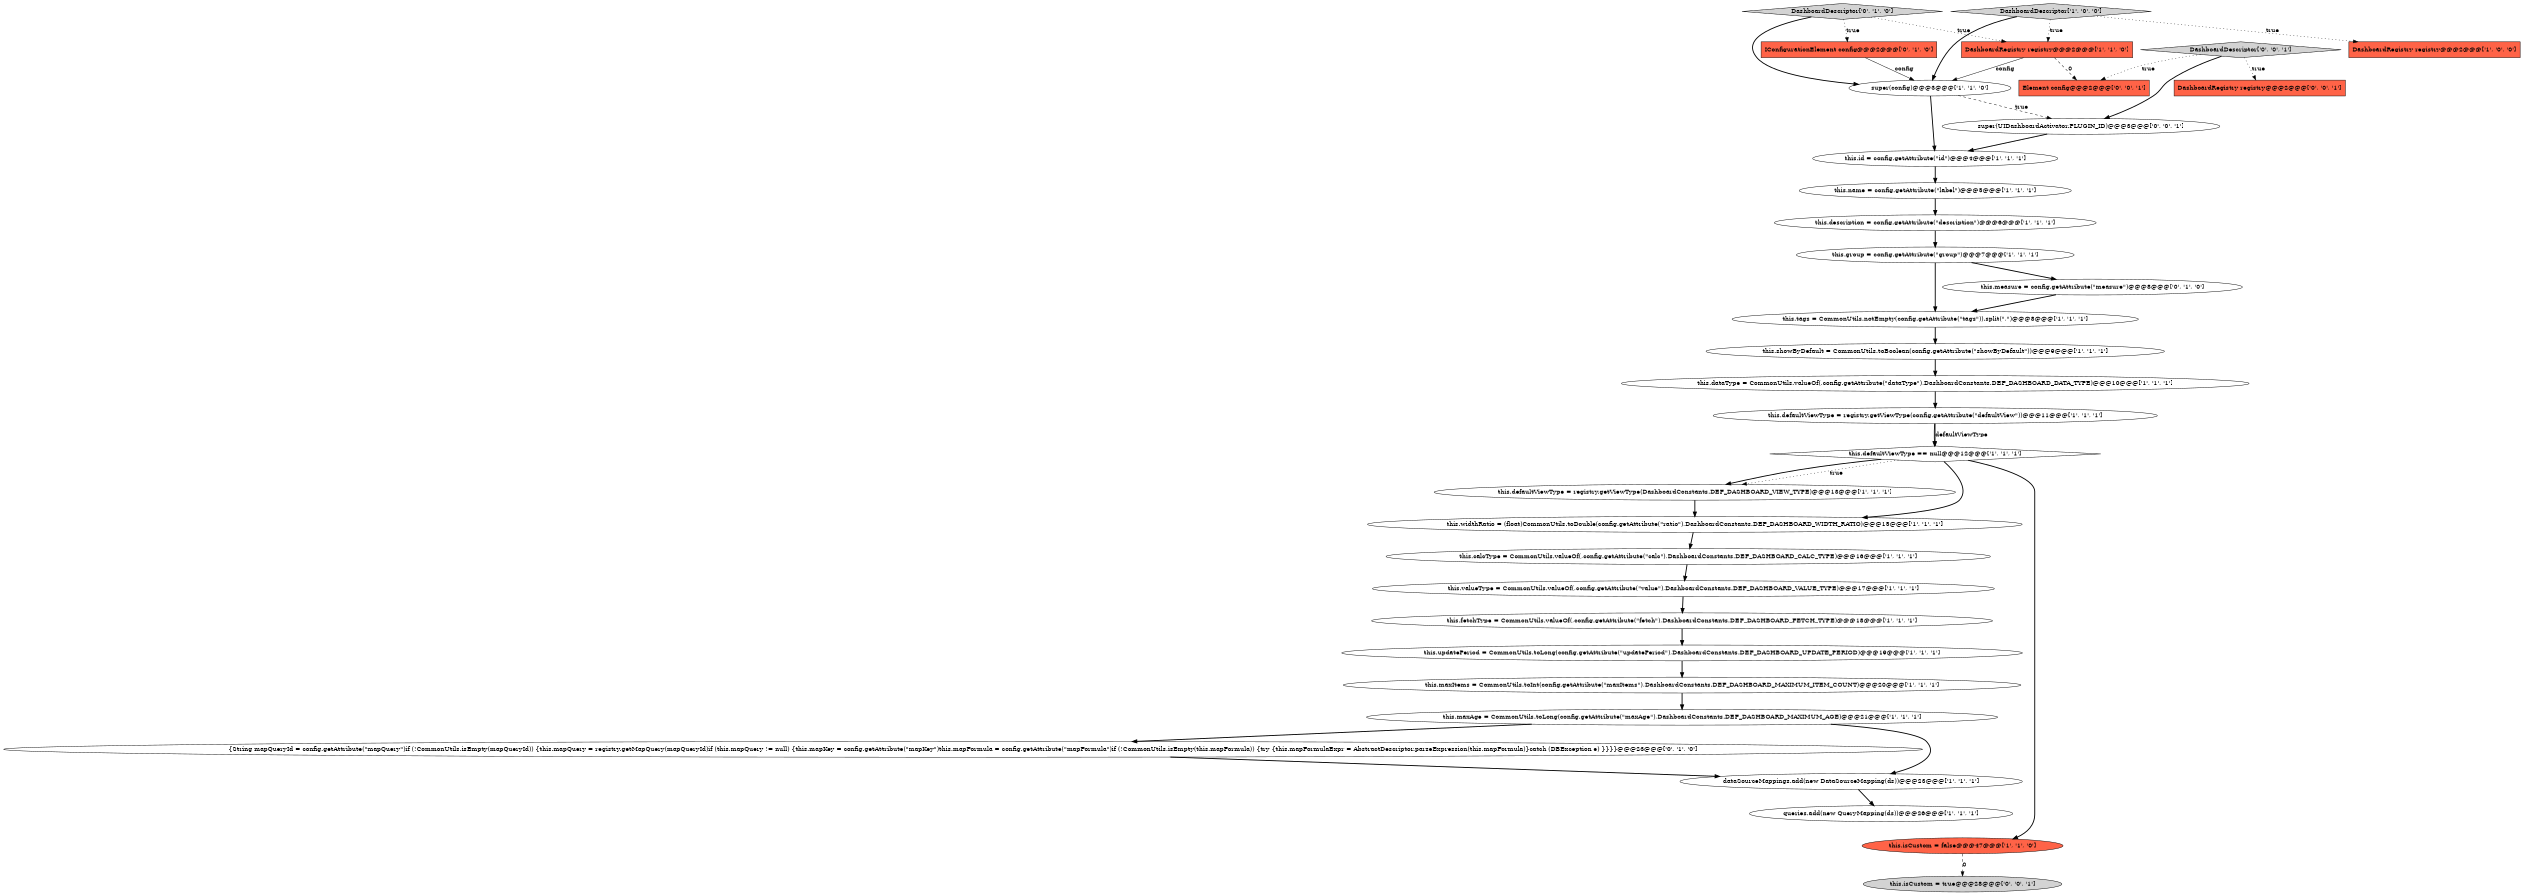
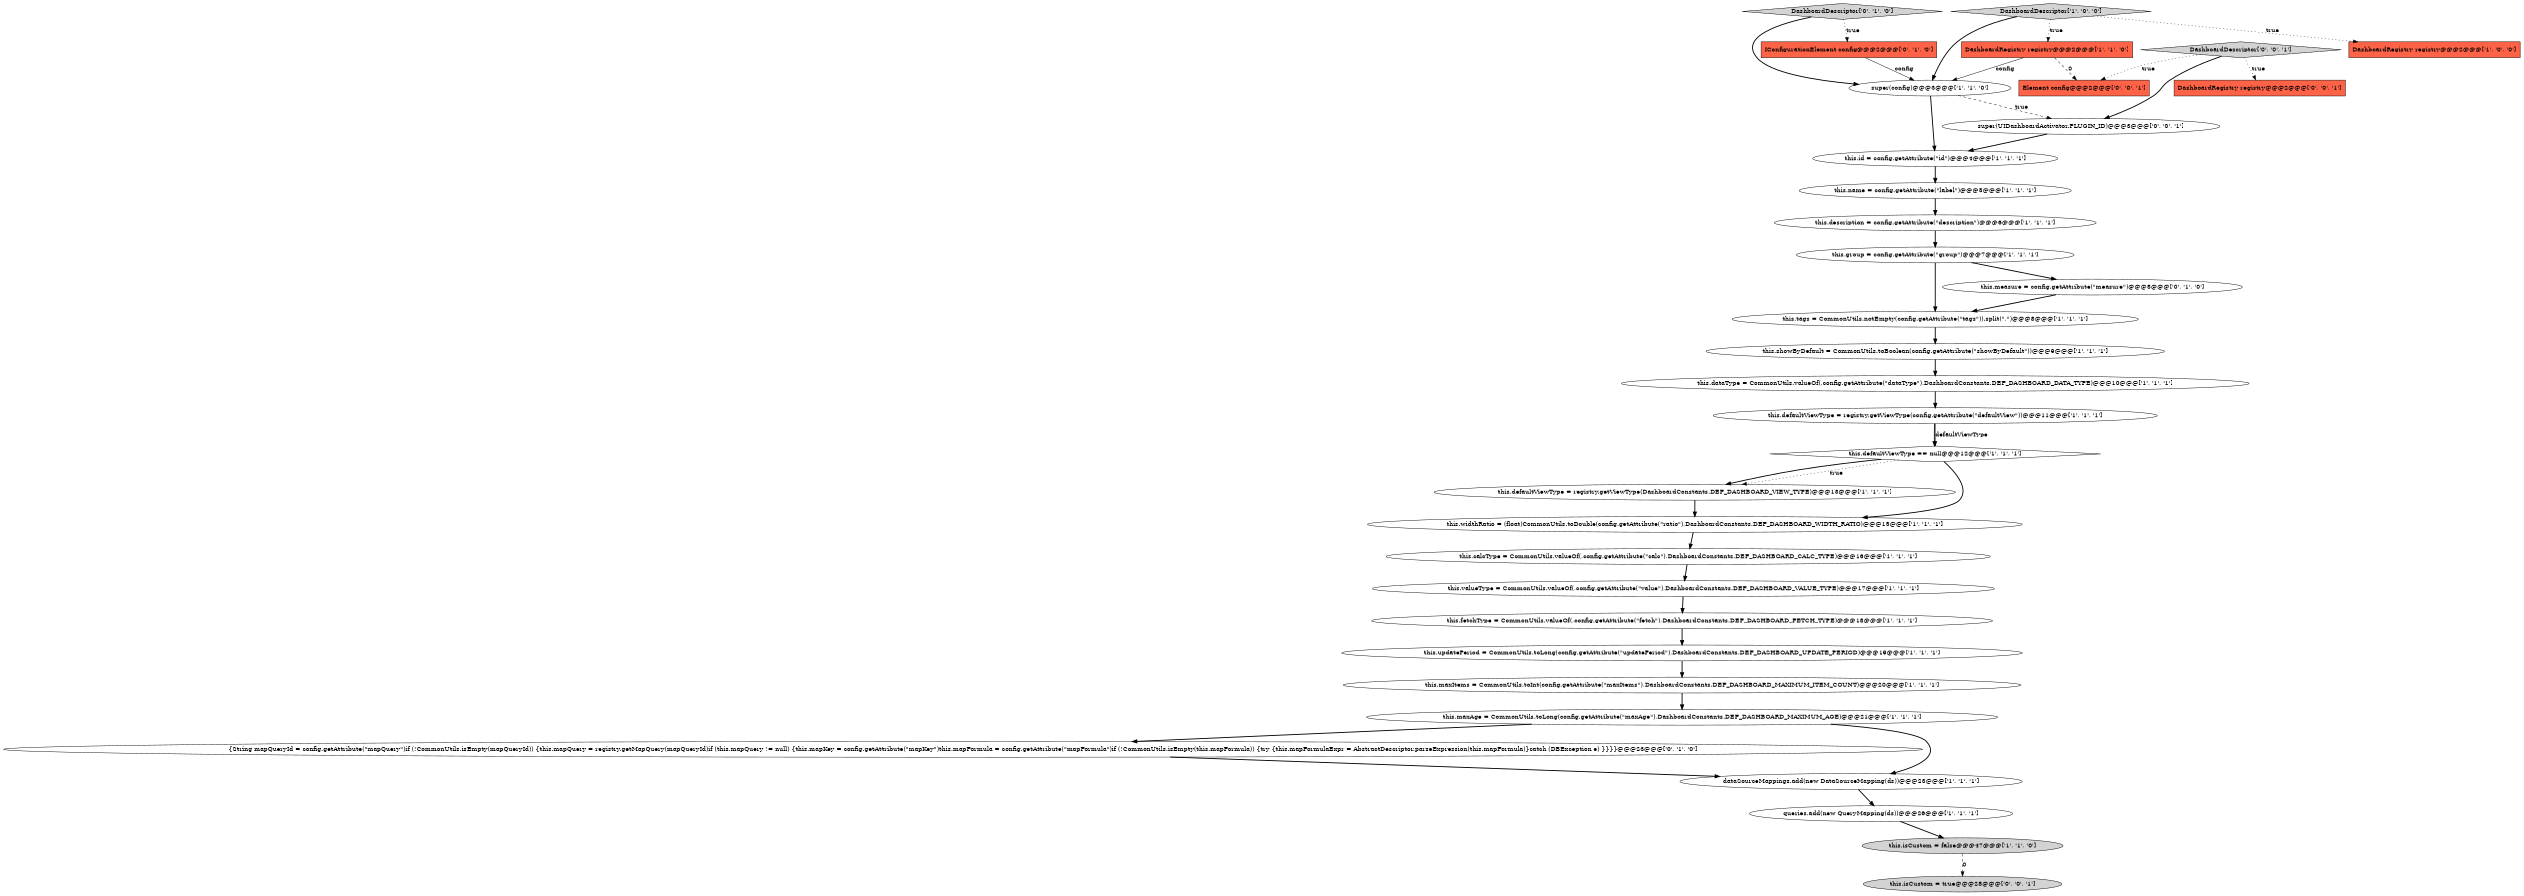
(1936, 29) -> none
(2035, 630) -> (1920, 829)
(1963, 846) -> (1963, 846)
